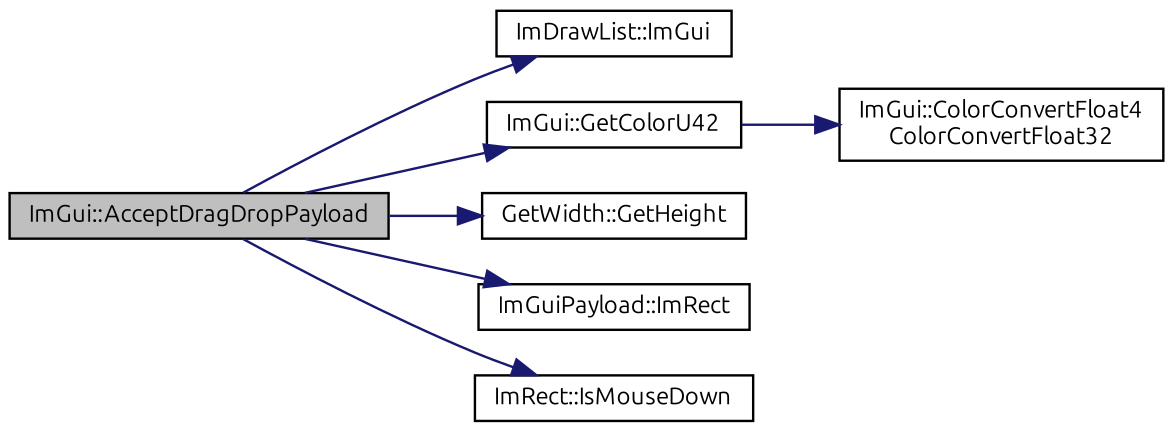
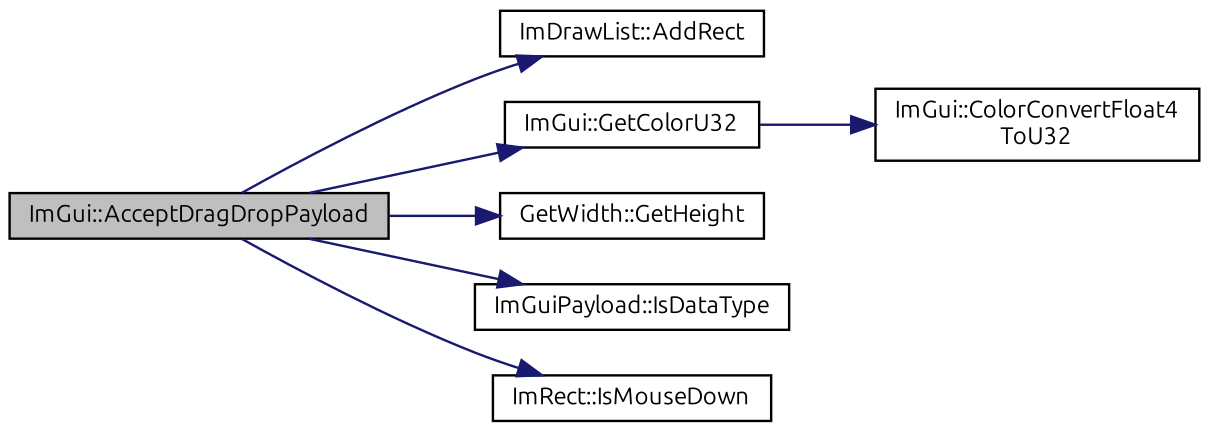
(614, 34) -> (632, 34)
(614, 125) -> (632, 125)
(1001, 125) -> (1037, 125)
(614, 307) -> (632, 307)
